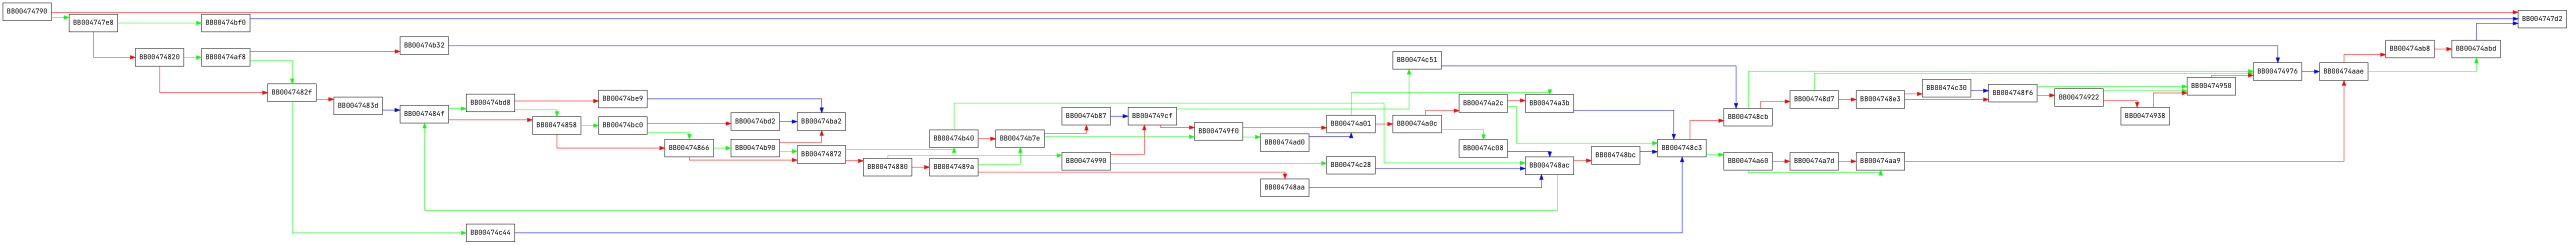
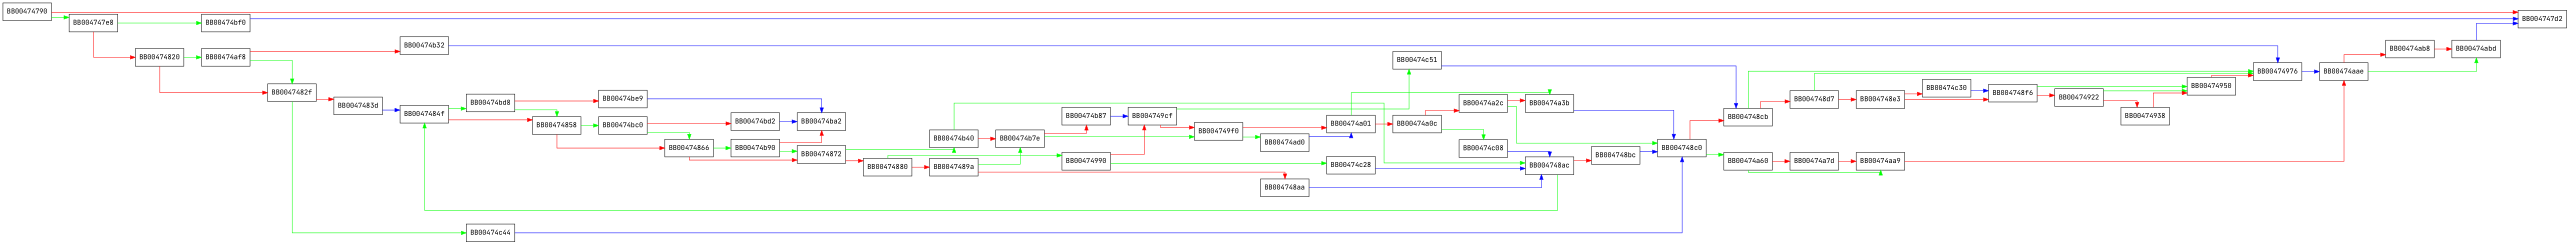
(1682, 148) -> (1682, 148)
